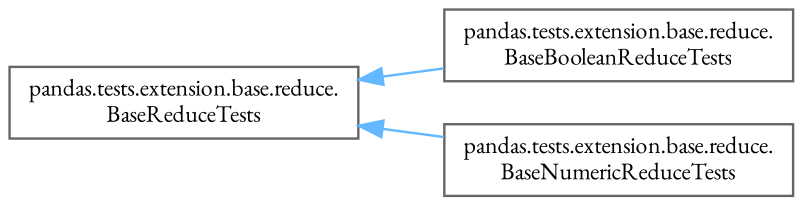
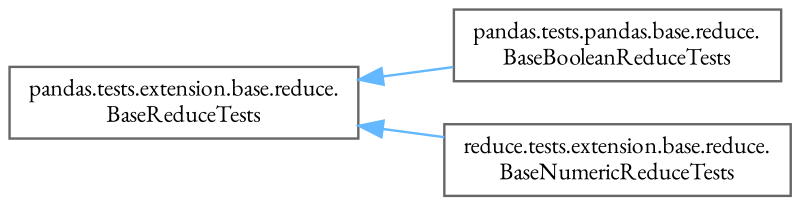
(619, 45) -> (618, 45)
(619, 160) -> (618, 160)
